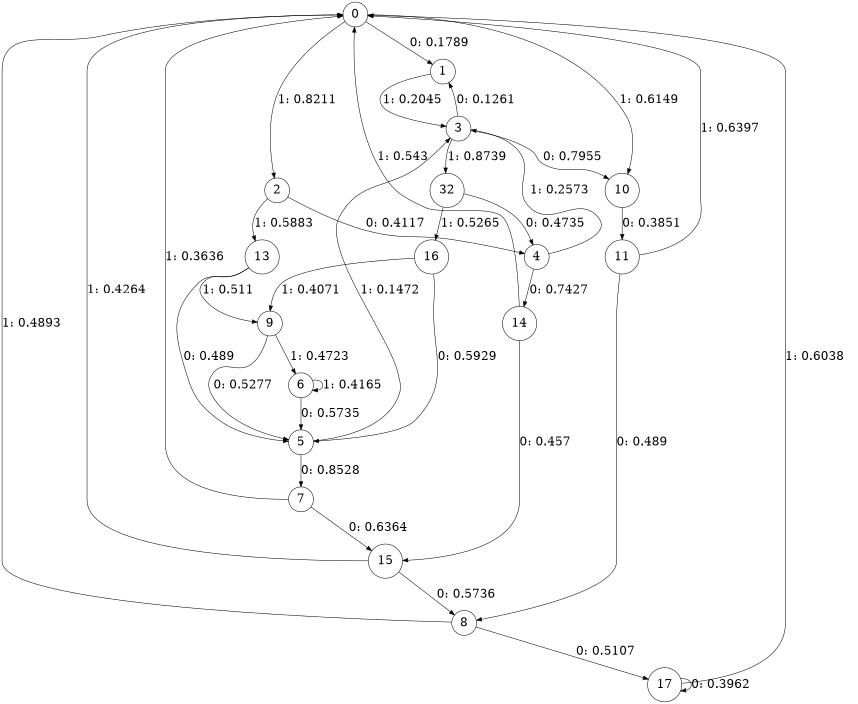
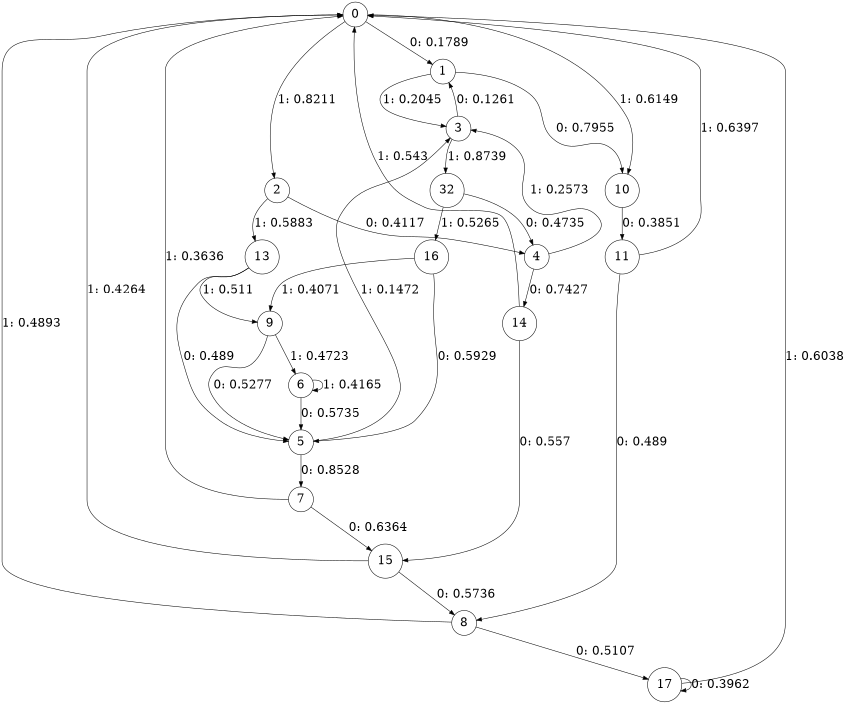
(537, 157) -> (542, 119)
(553, 442) -> (553, 442)
